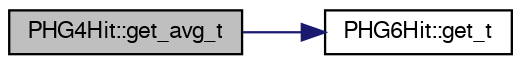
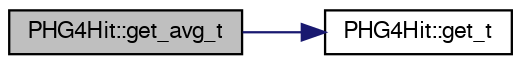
(418, 32) -> (418, 32)
